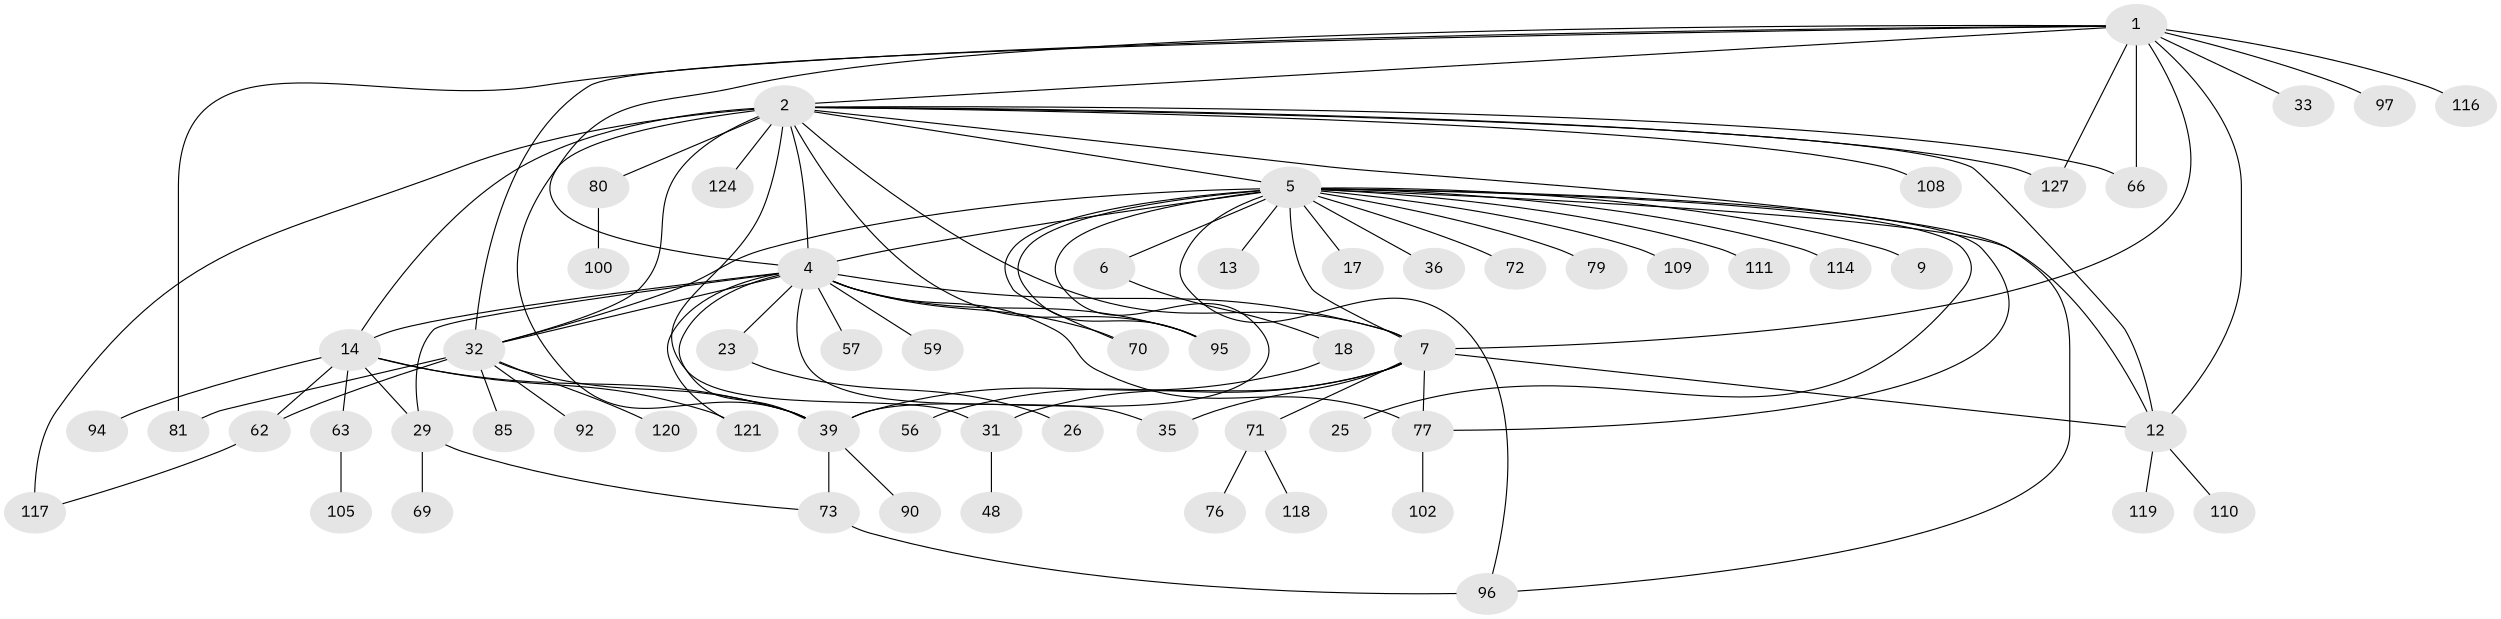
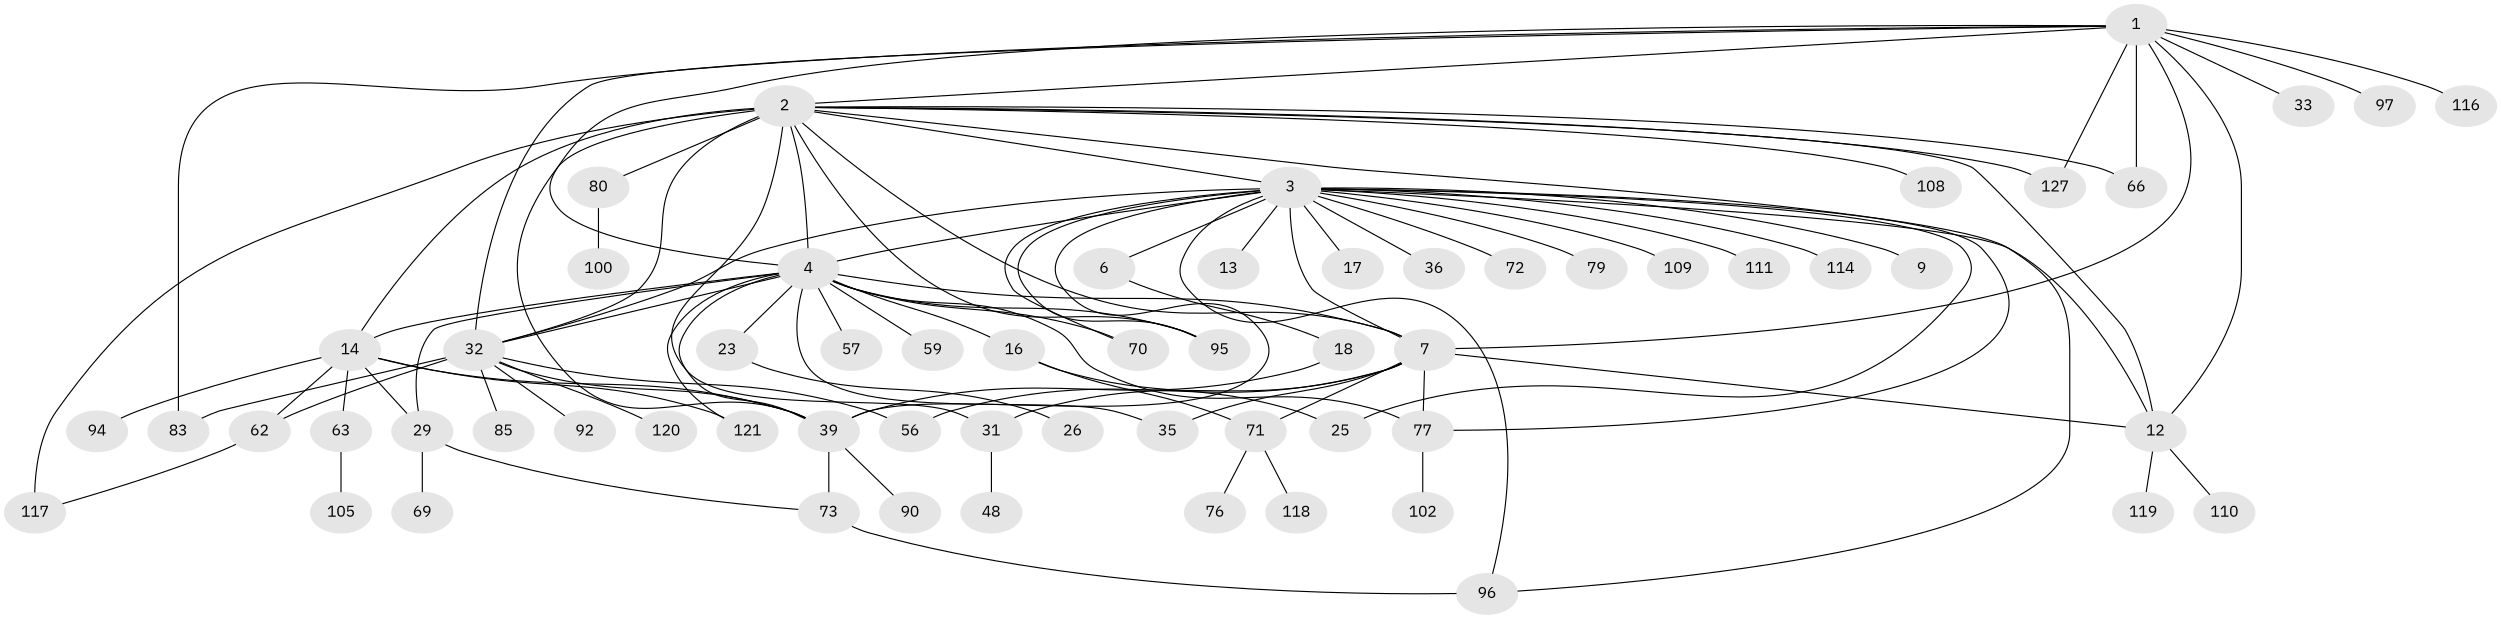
(723, 187) -> none
(1291, 187) -> (1291, 187)
none -> (1014, 350)
none -> (744, 387)
(178, 431) -> (178, 431)
